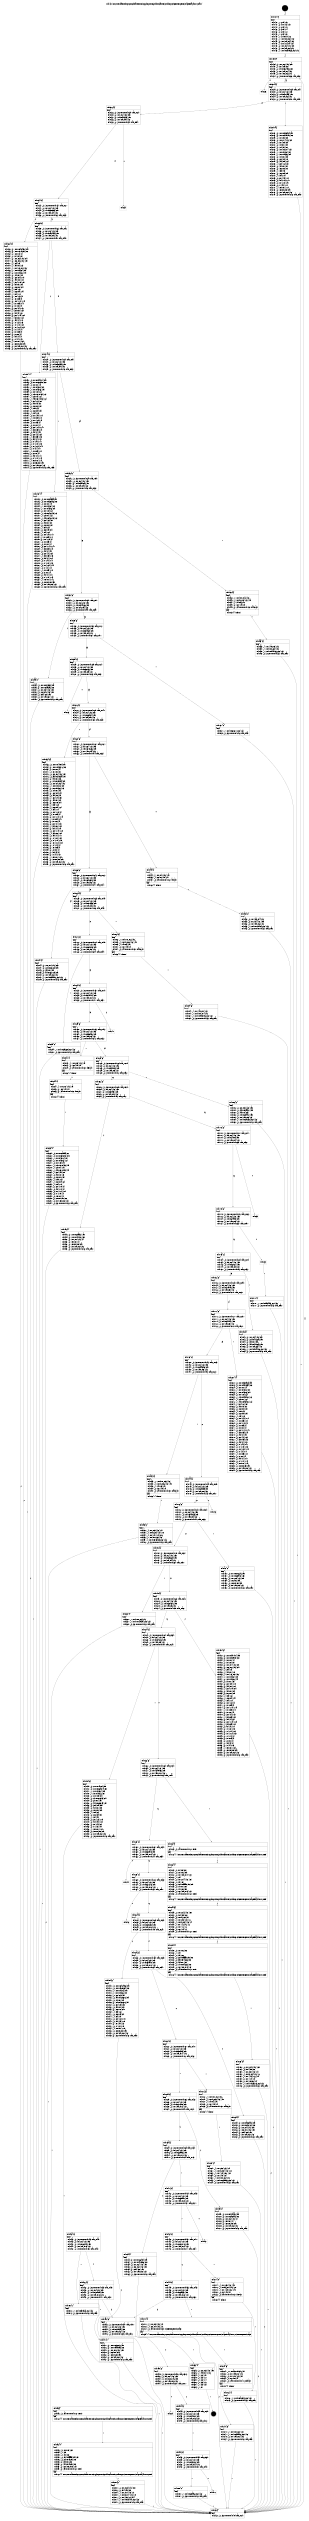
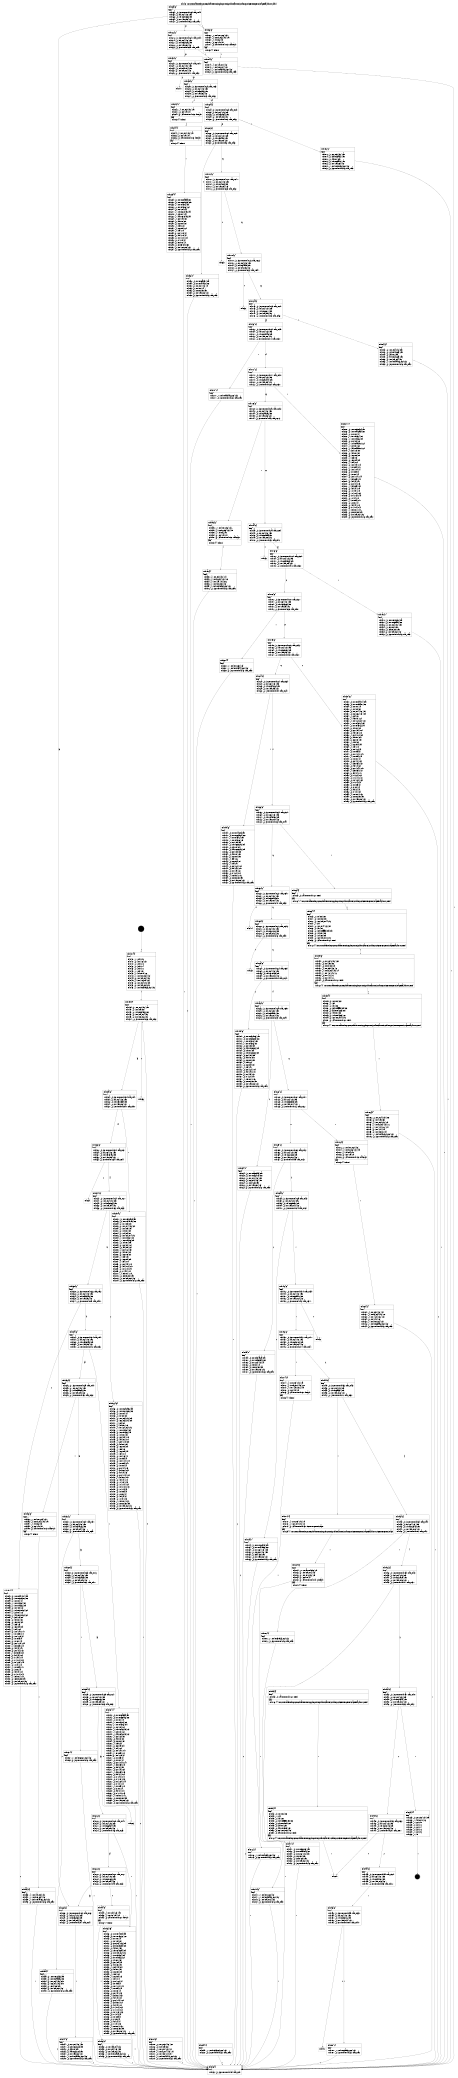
(89, 889) -> (58, 917)
(71, 901) -> (76, 1981)
(67, 997) -> (203, 54)
(265, 1280) -> (245, 365)
(150, 2308) -> (375, 1456)
(117, 2478) -> (328, 1857)
